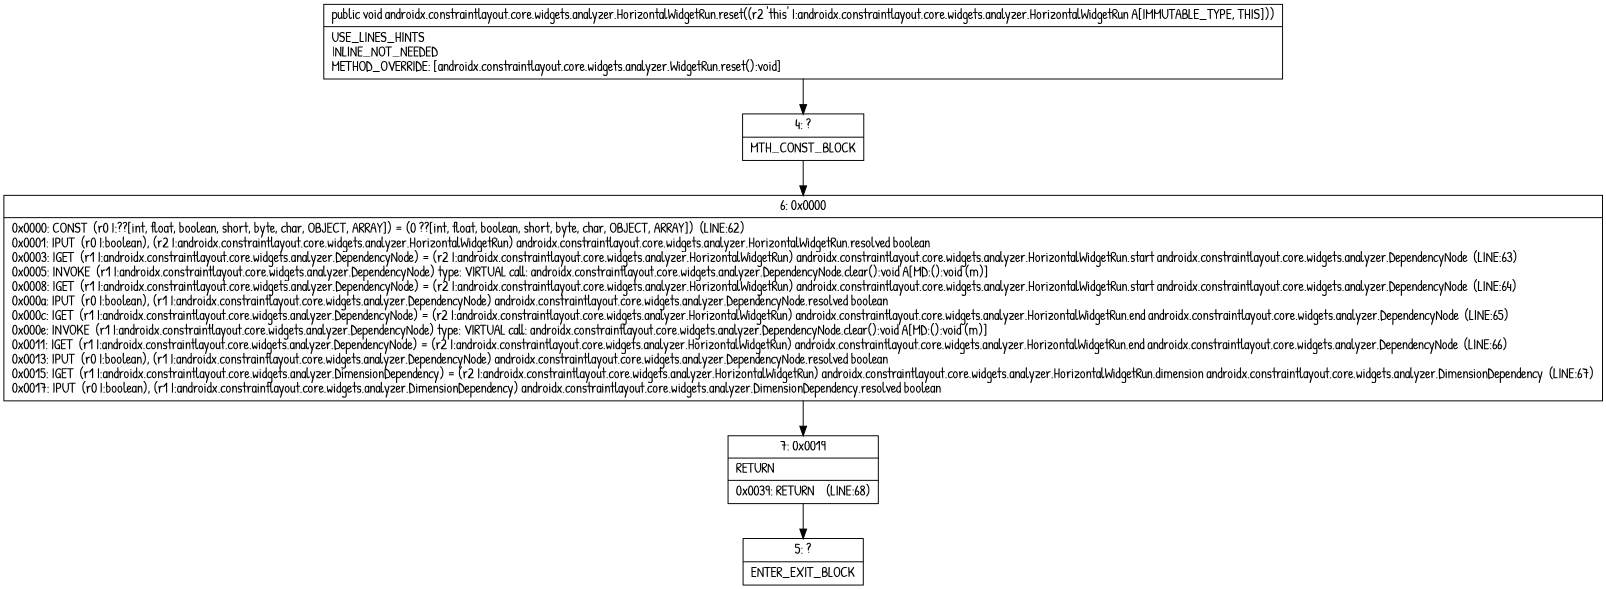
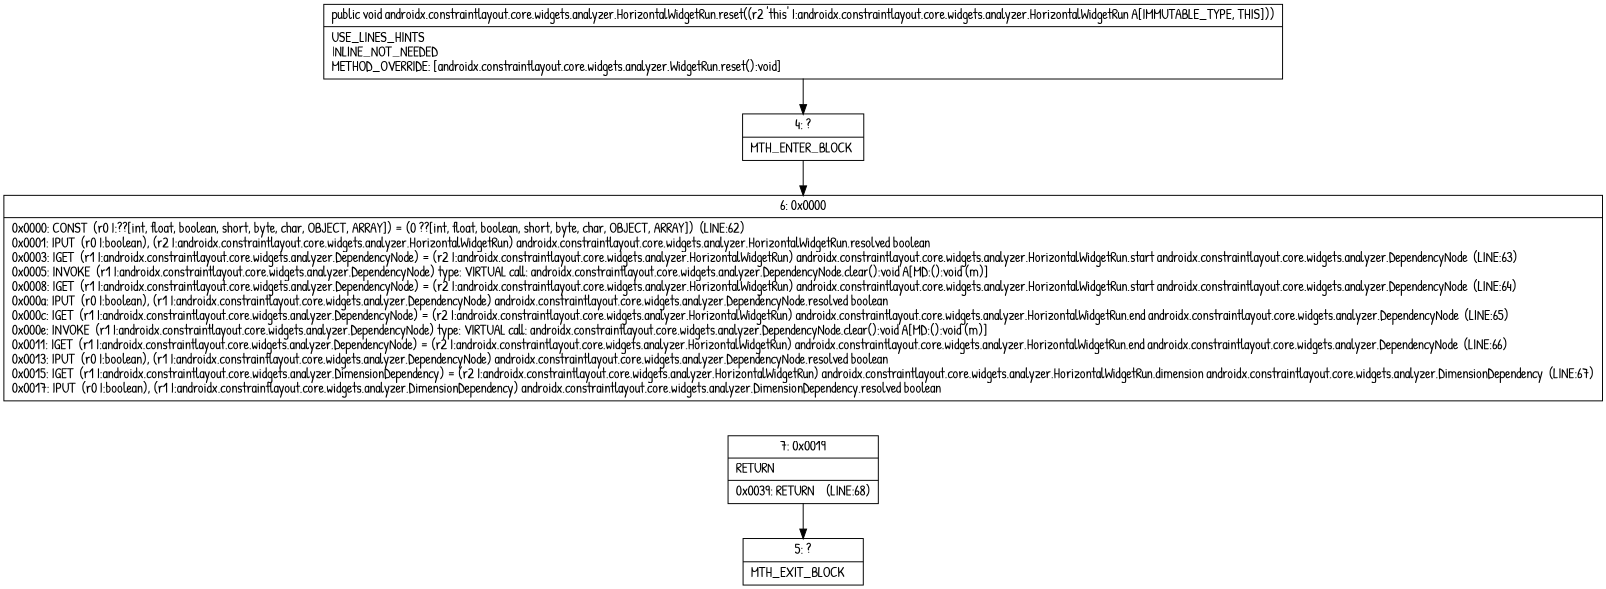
(803, 148) -> (802, 148)
(803, 413) -> none
(803, 573) -> (798, 573)
